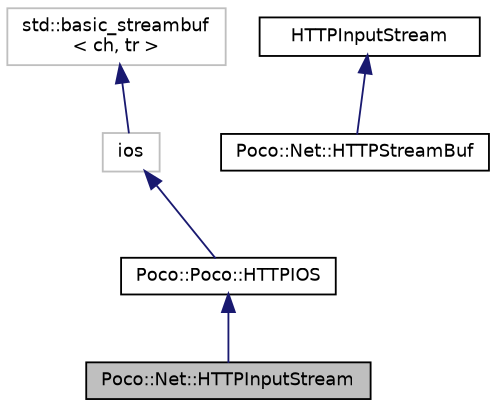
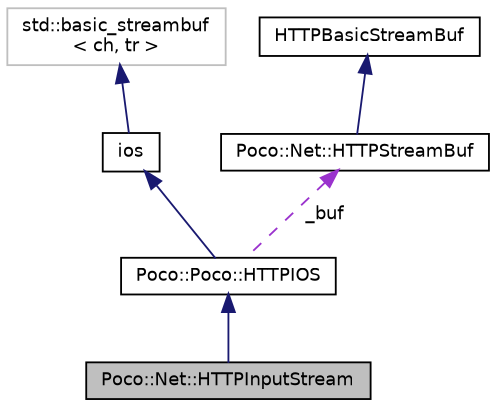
(370, 37) -> (370, 37)
(131, 152) -> (131, 152)
none -> (285, 220)
